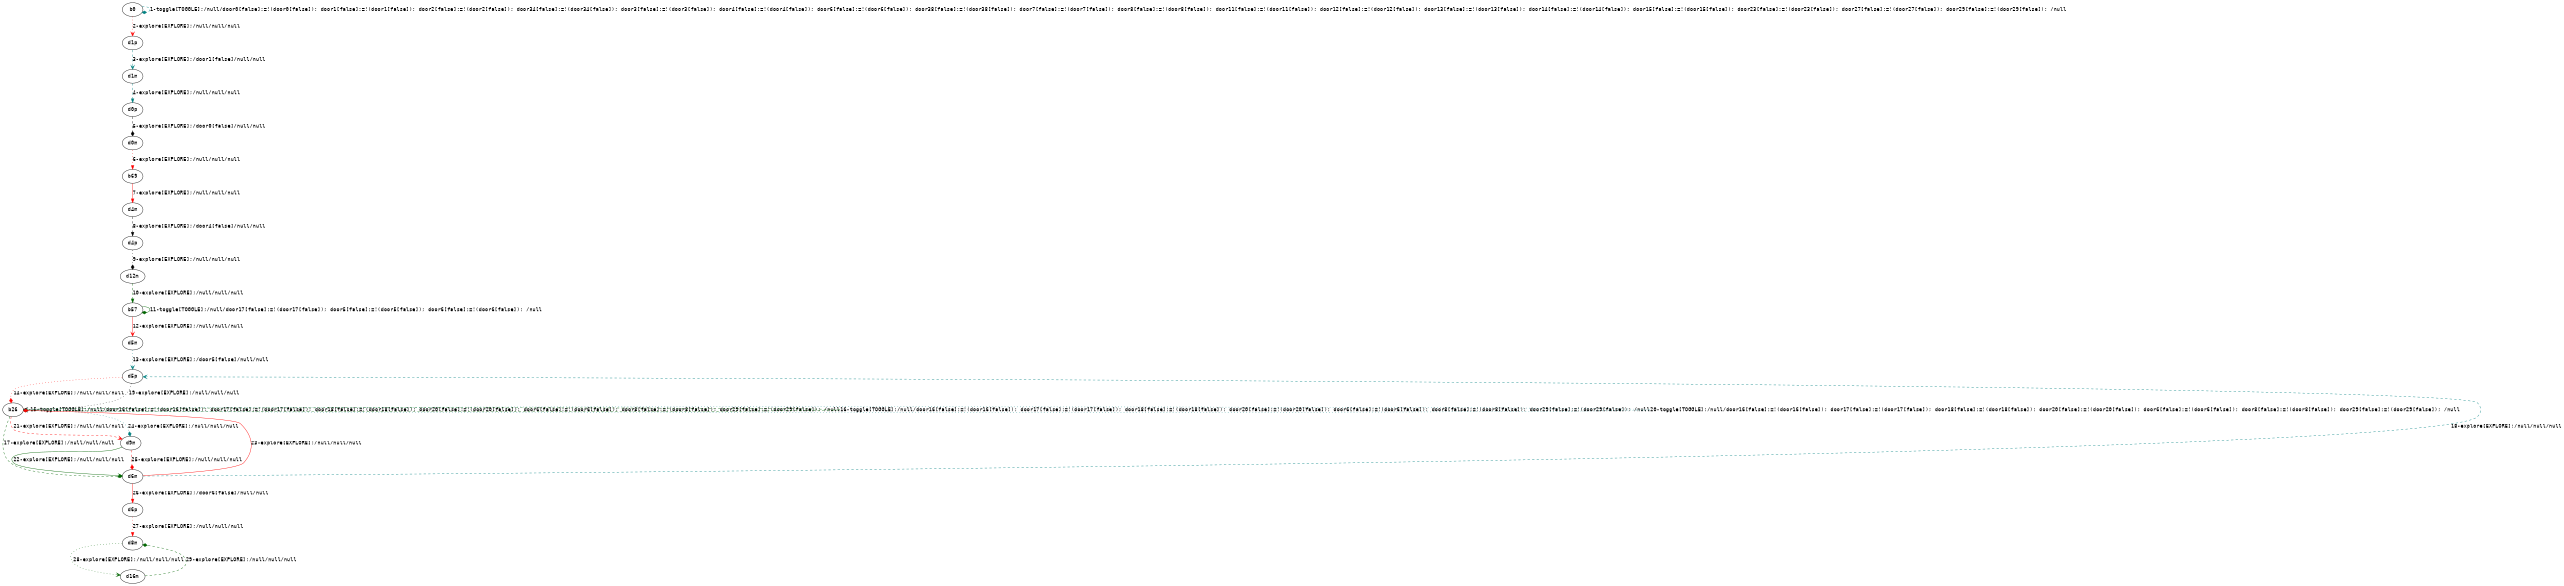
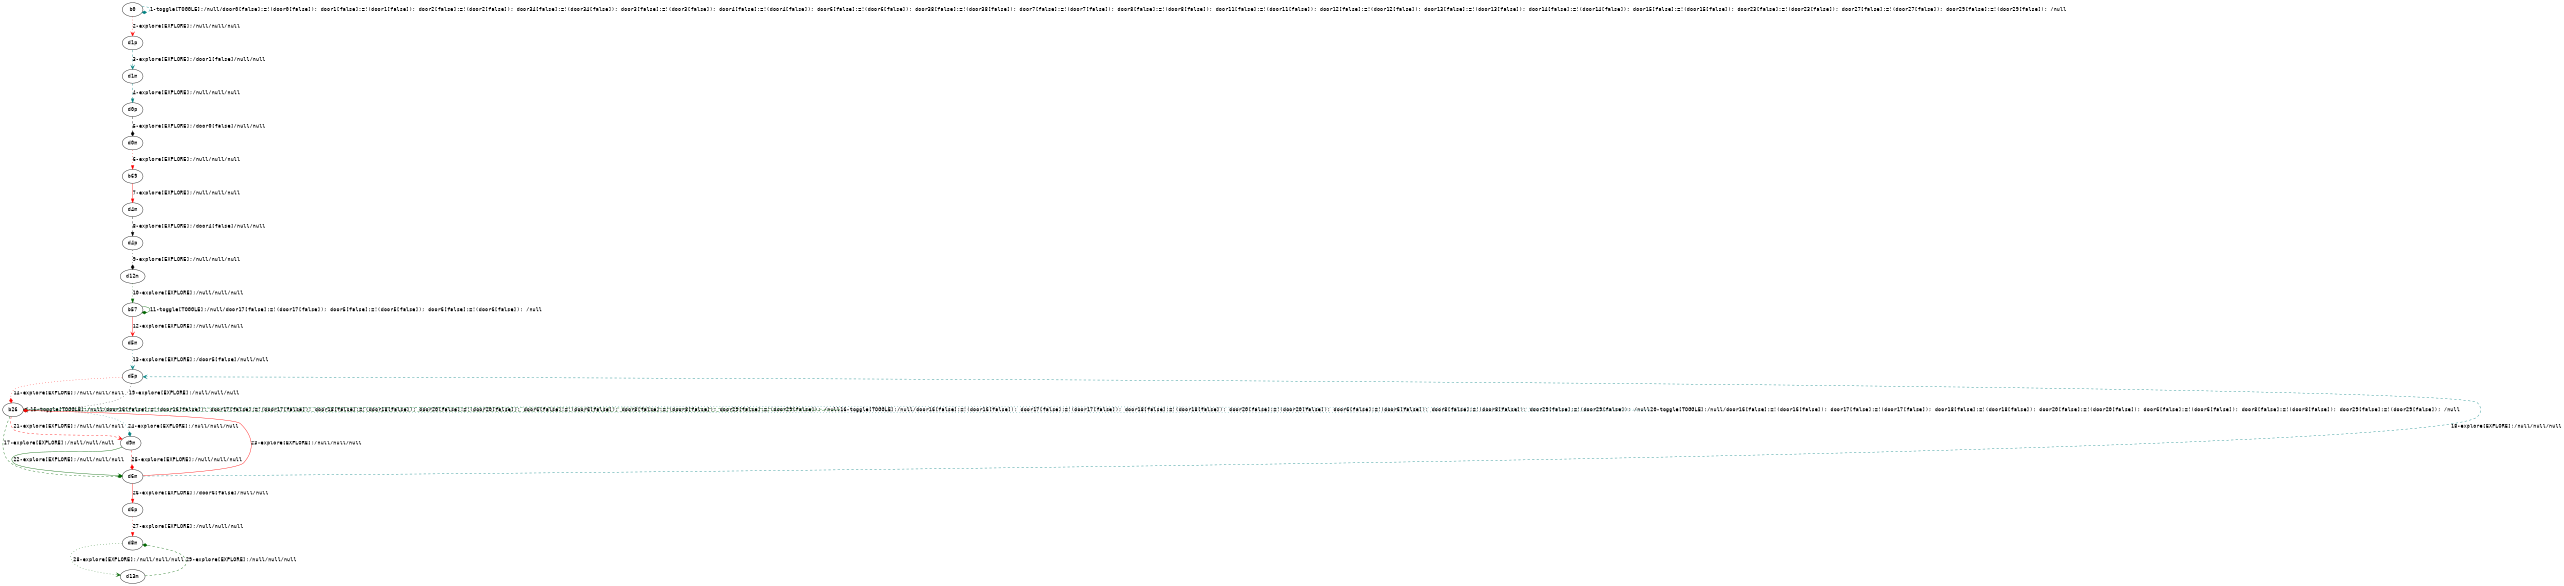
(133, 291) -> (133, 291)
(133, 577) -> (133, 577)
